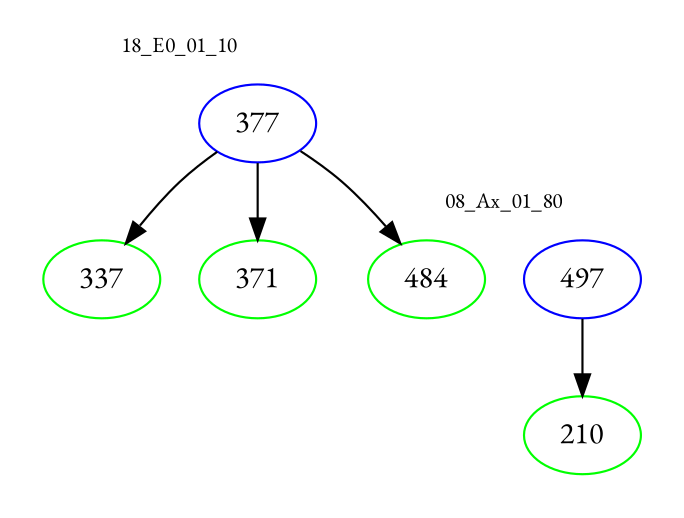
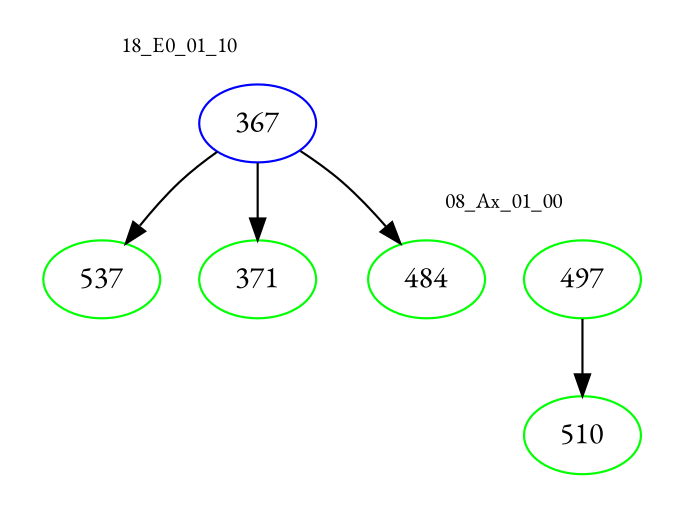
(258, 123) -> (258, 123)
(505, 202) -> (505, 202)
(102, 279) -> (102, 279)
(582, 279) -> (582, 279)
(582, 435) -> (582, 435)
